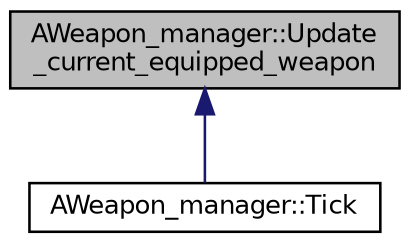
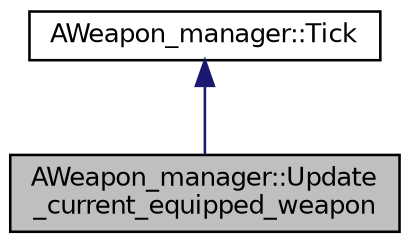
(205, 149) -> (205, 121)
